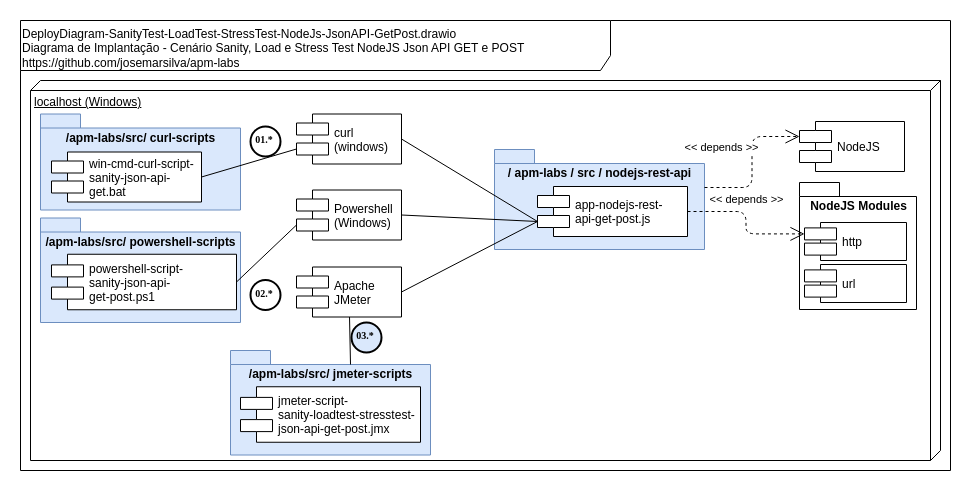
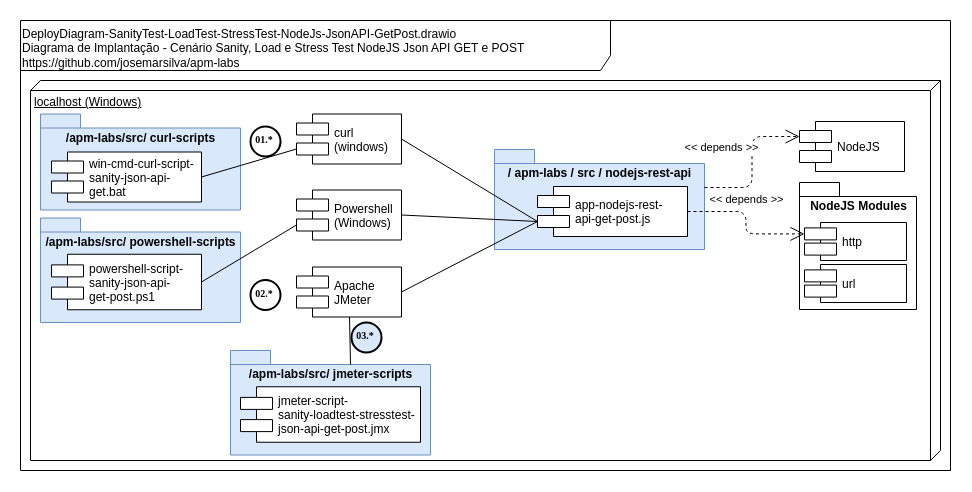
(144, 282) -> (127, 282)
